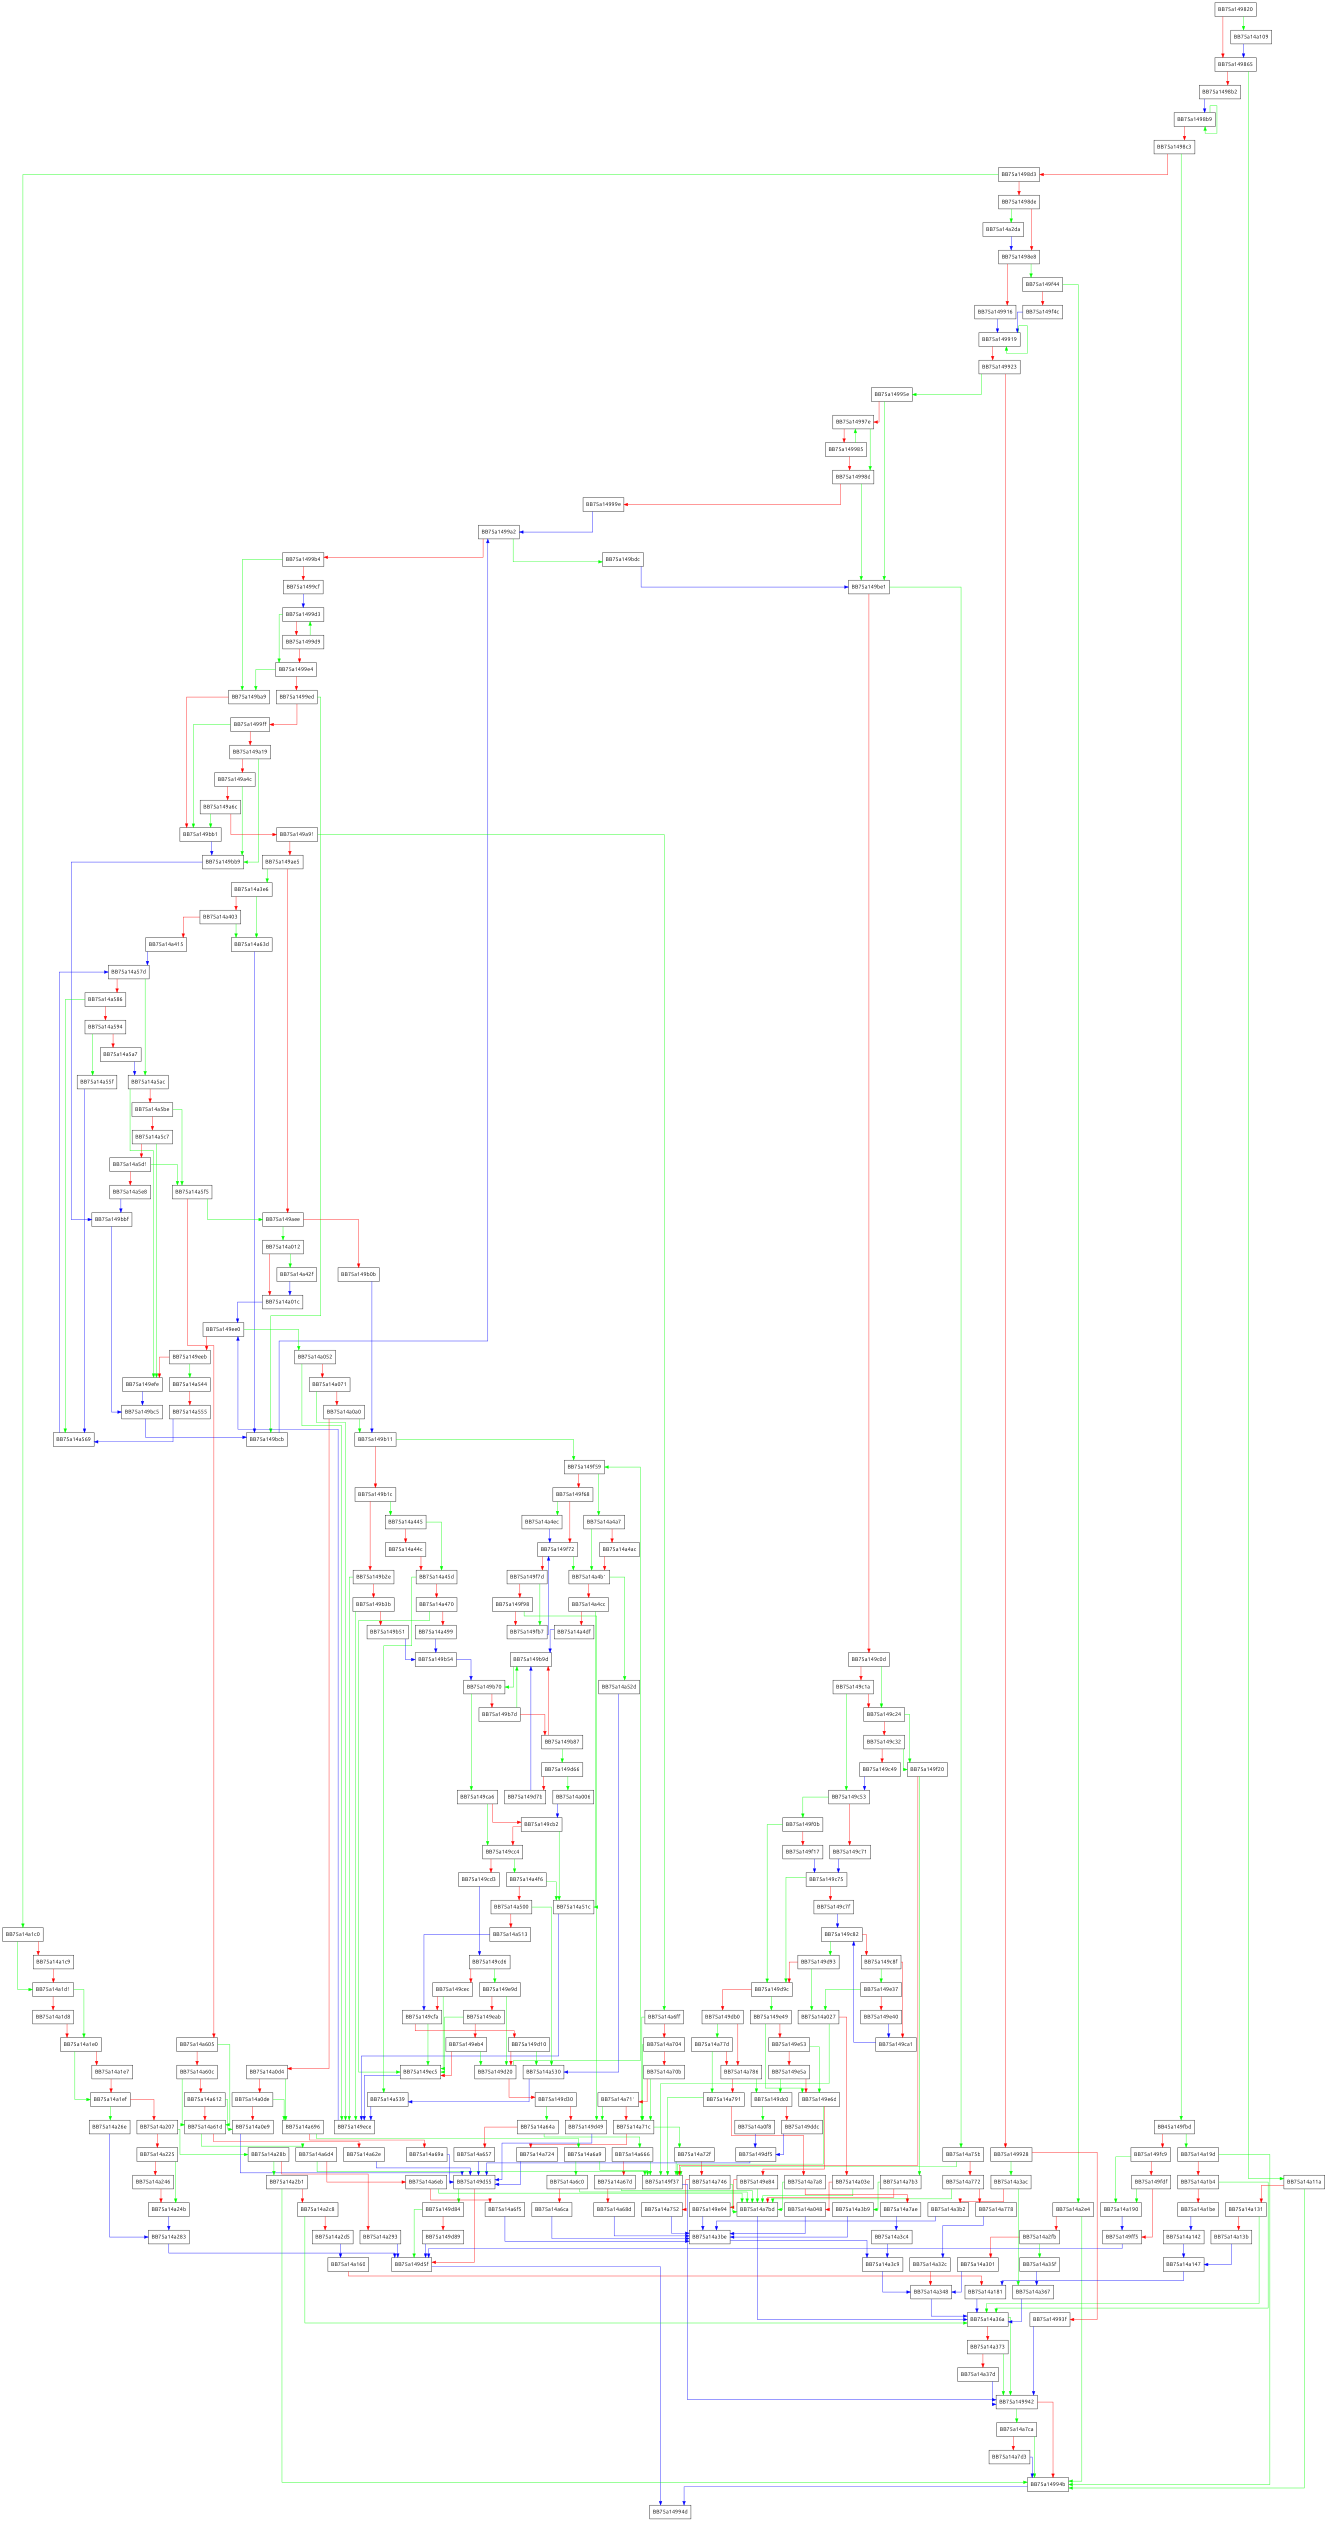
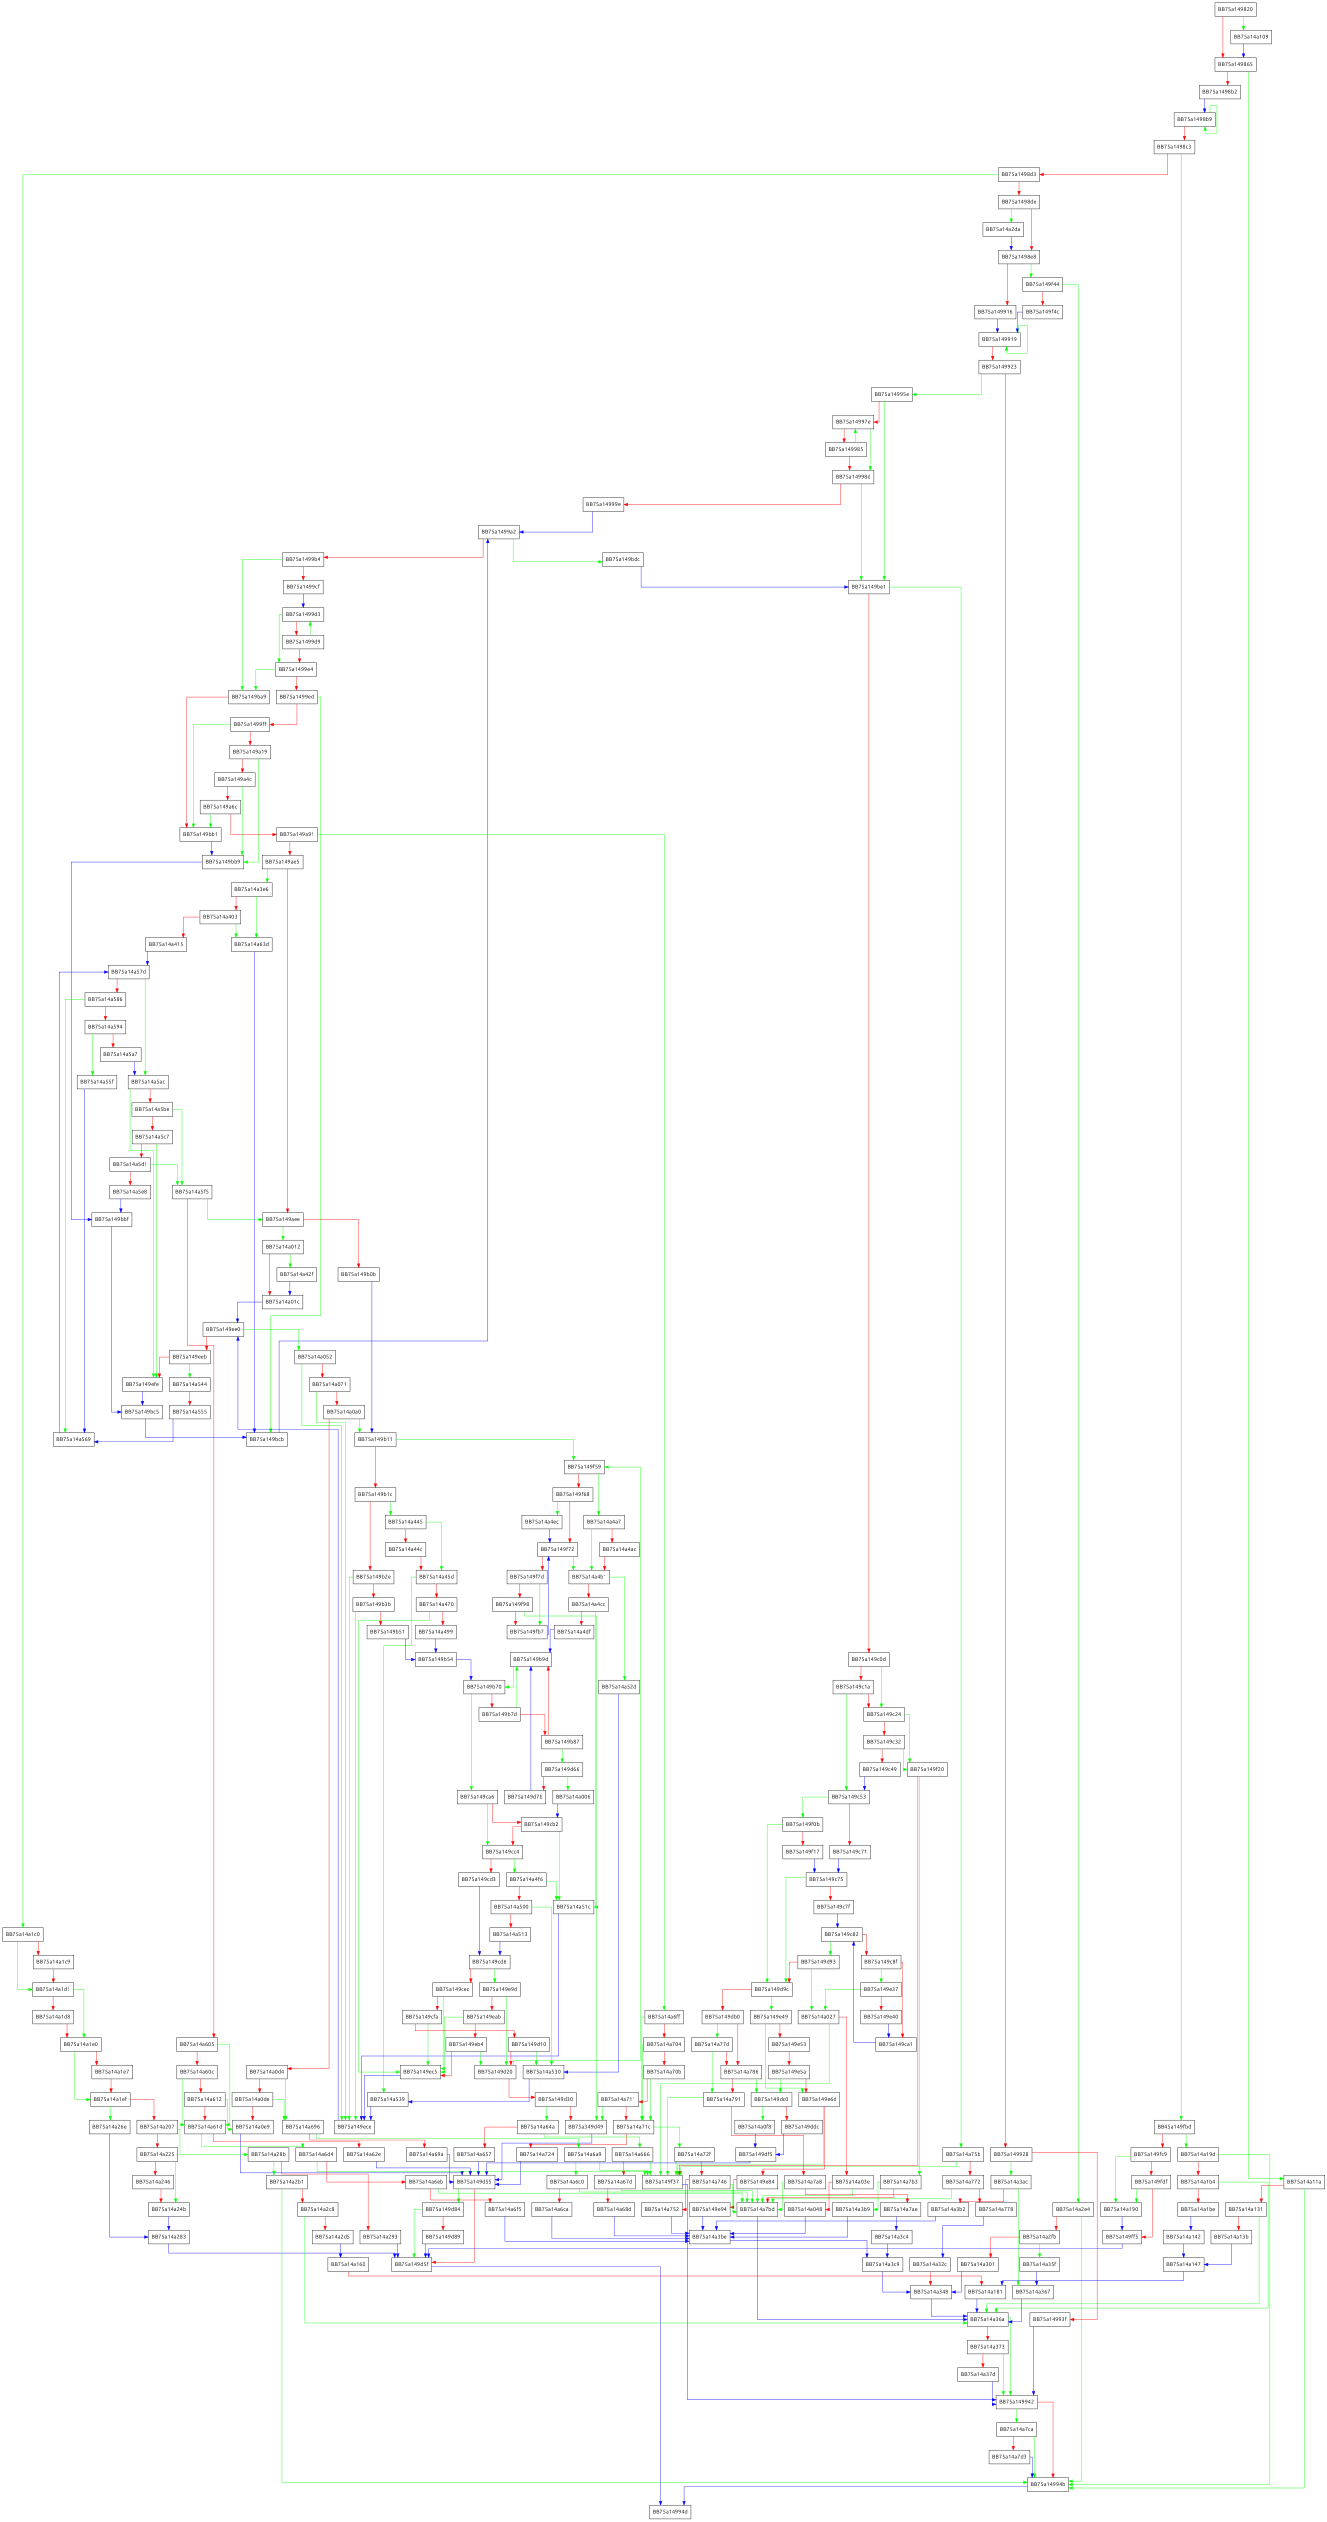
(424, 1938) -> (500, 1946)
(819, 2063) -> none
(586, 2127) -> (586, 2127)
